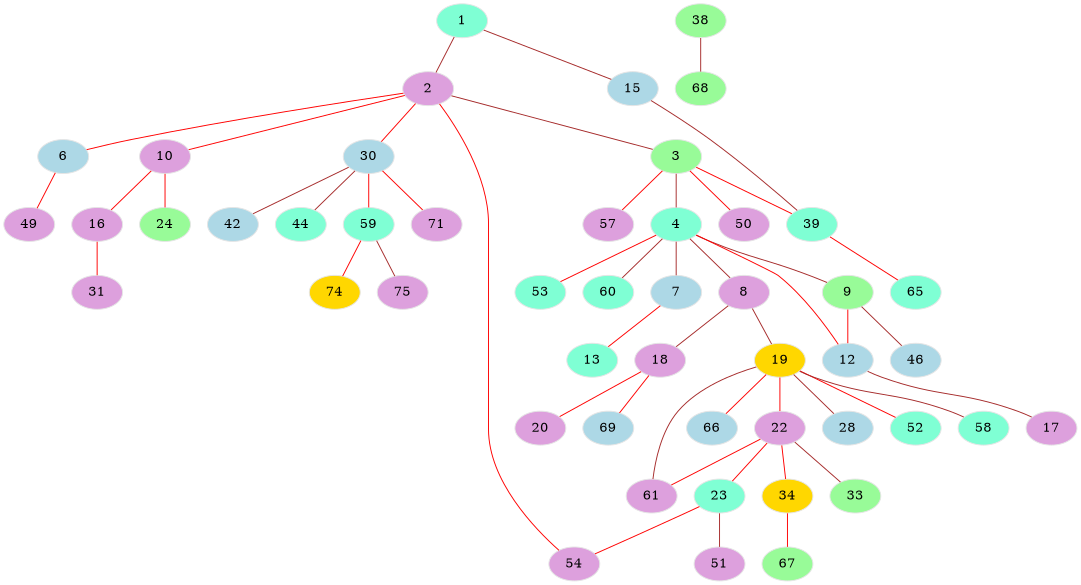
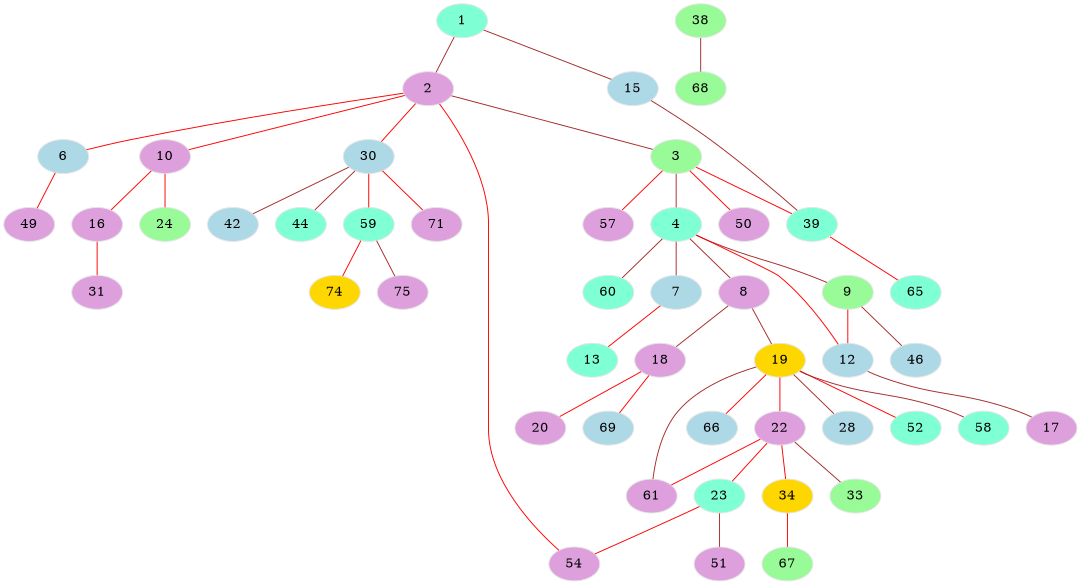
(540, 292) -> none
